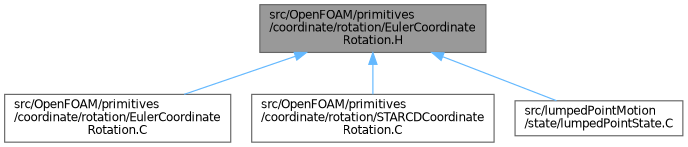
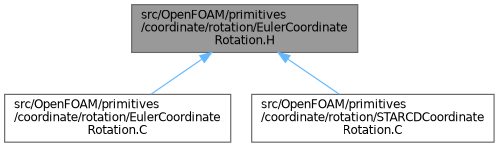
(599, 118) -> none
